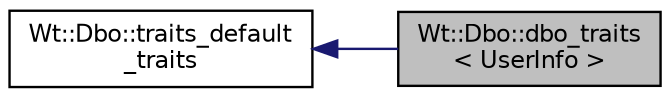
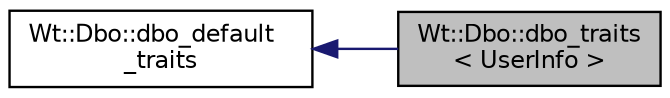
(161, 49) -> (161, 49)
